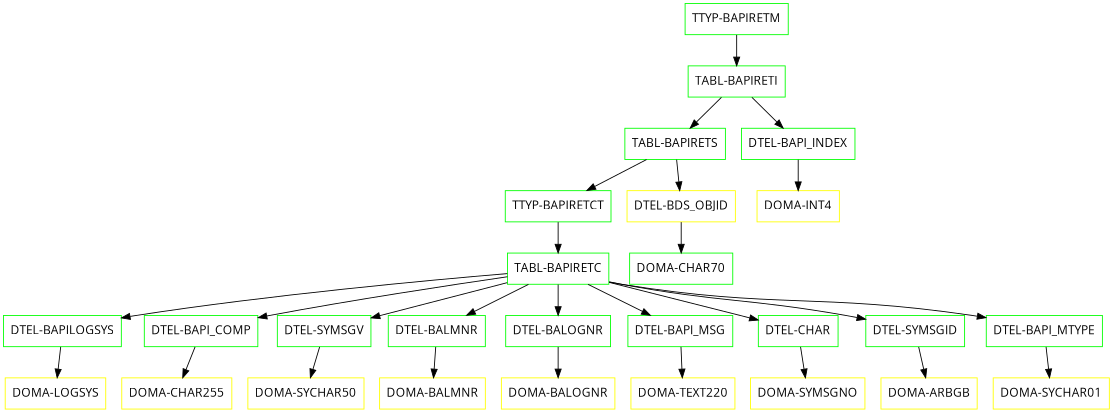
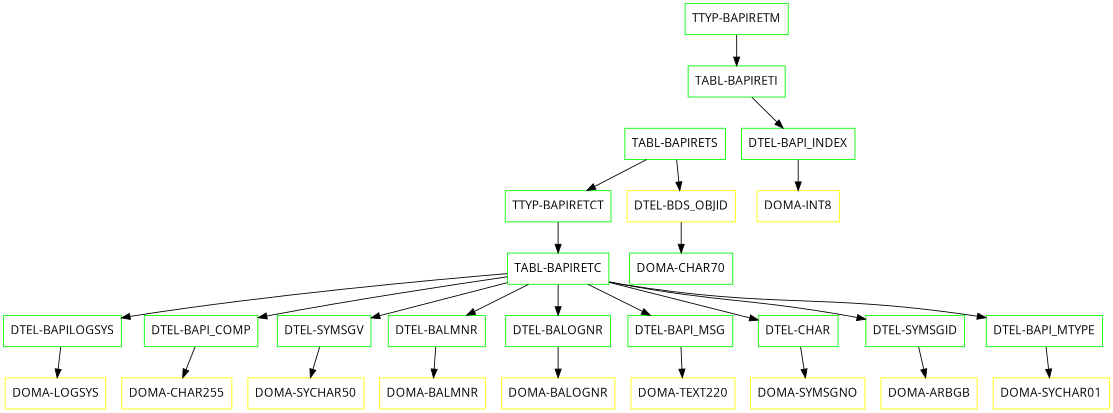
(709, 110) -> none
(798, 206) -> (798, 206)
